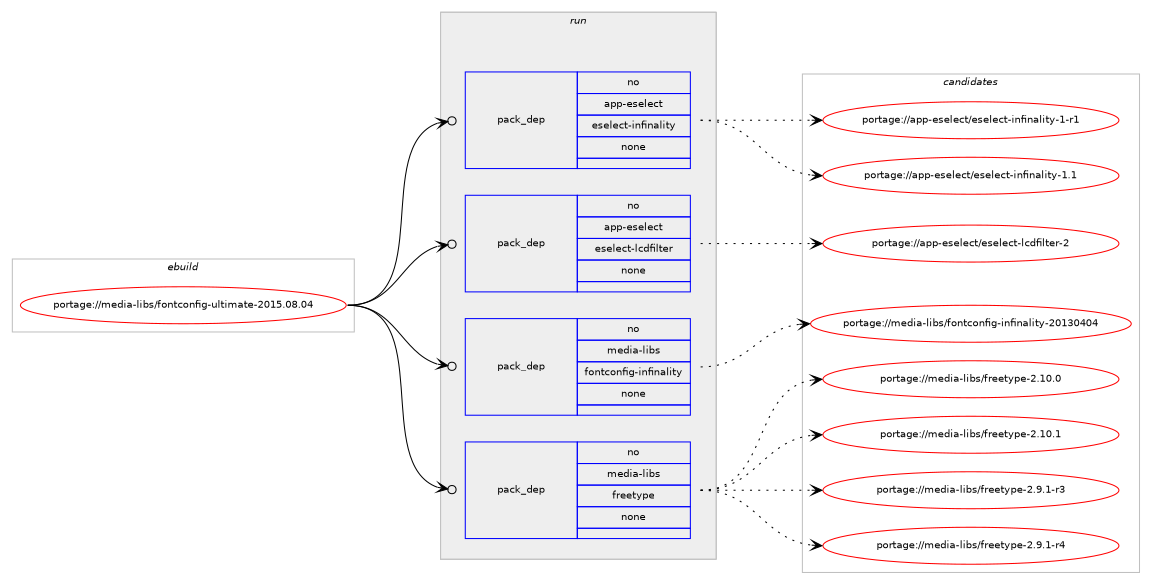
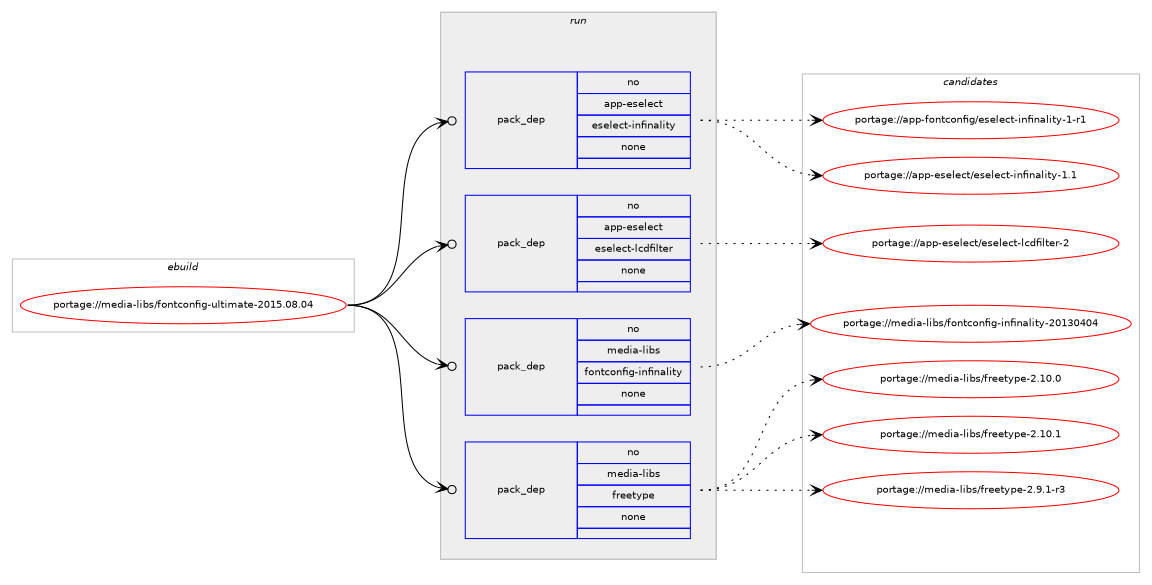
(971, 120) -> (971, 120)
(971, 546) -> none
